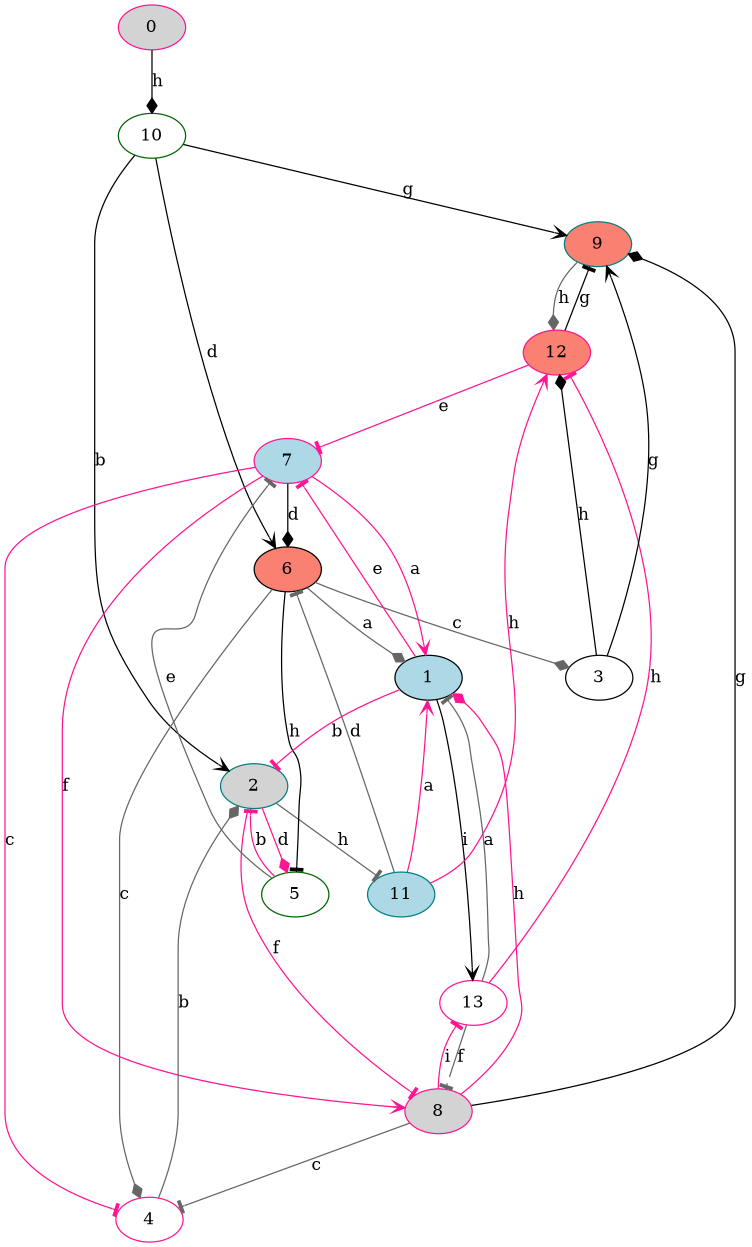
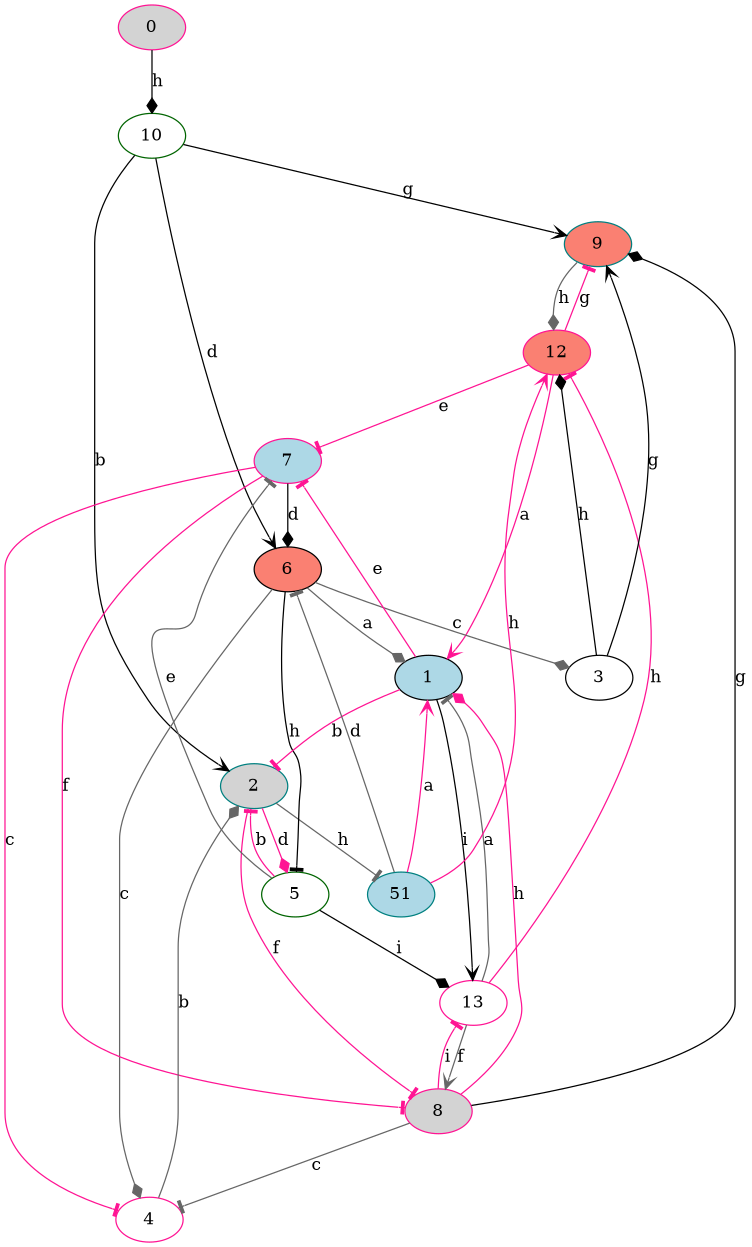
(576, 301) -> (576, 301)
(388, 546) -> (517, 517)
(62, 881) -> (62, 881)
(401, 895) -> (401, 895)
none -> (378, 945)
(458, 1051) -> (458, 1051)
